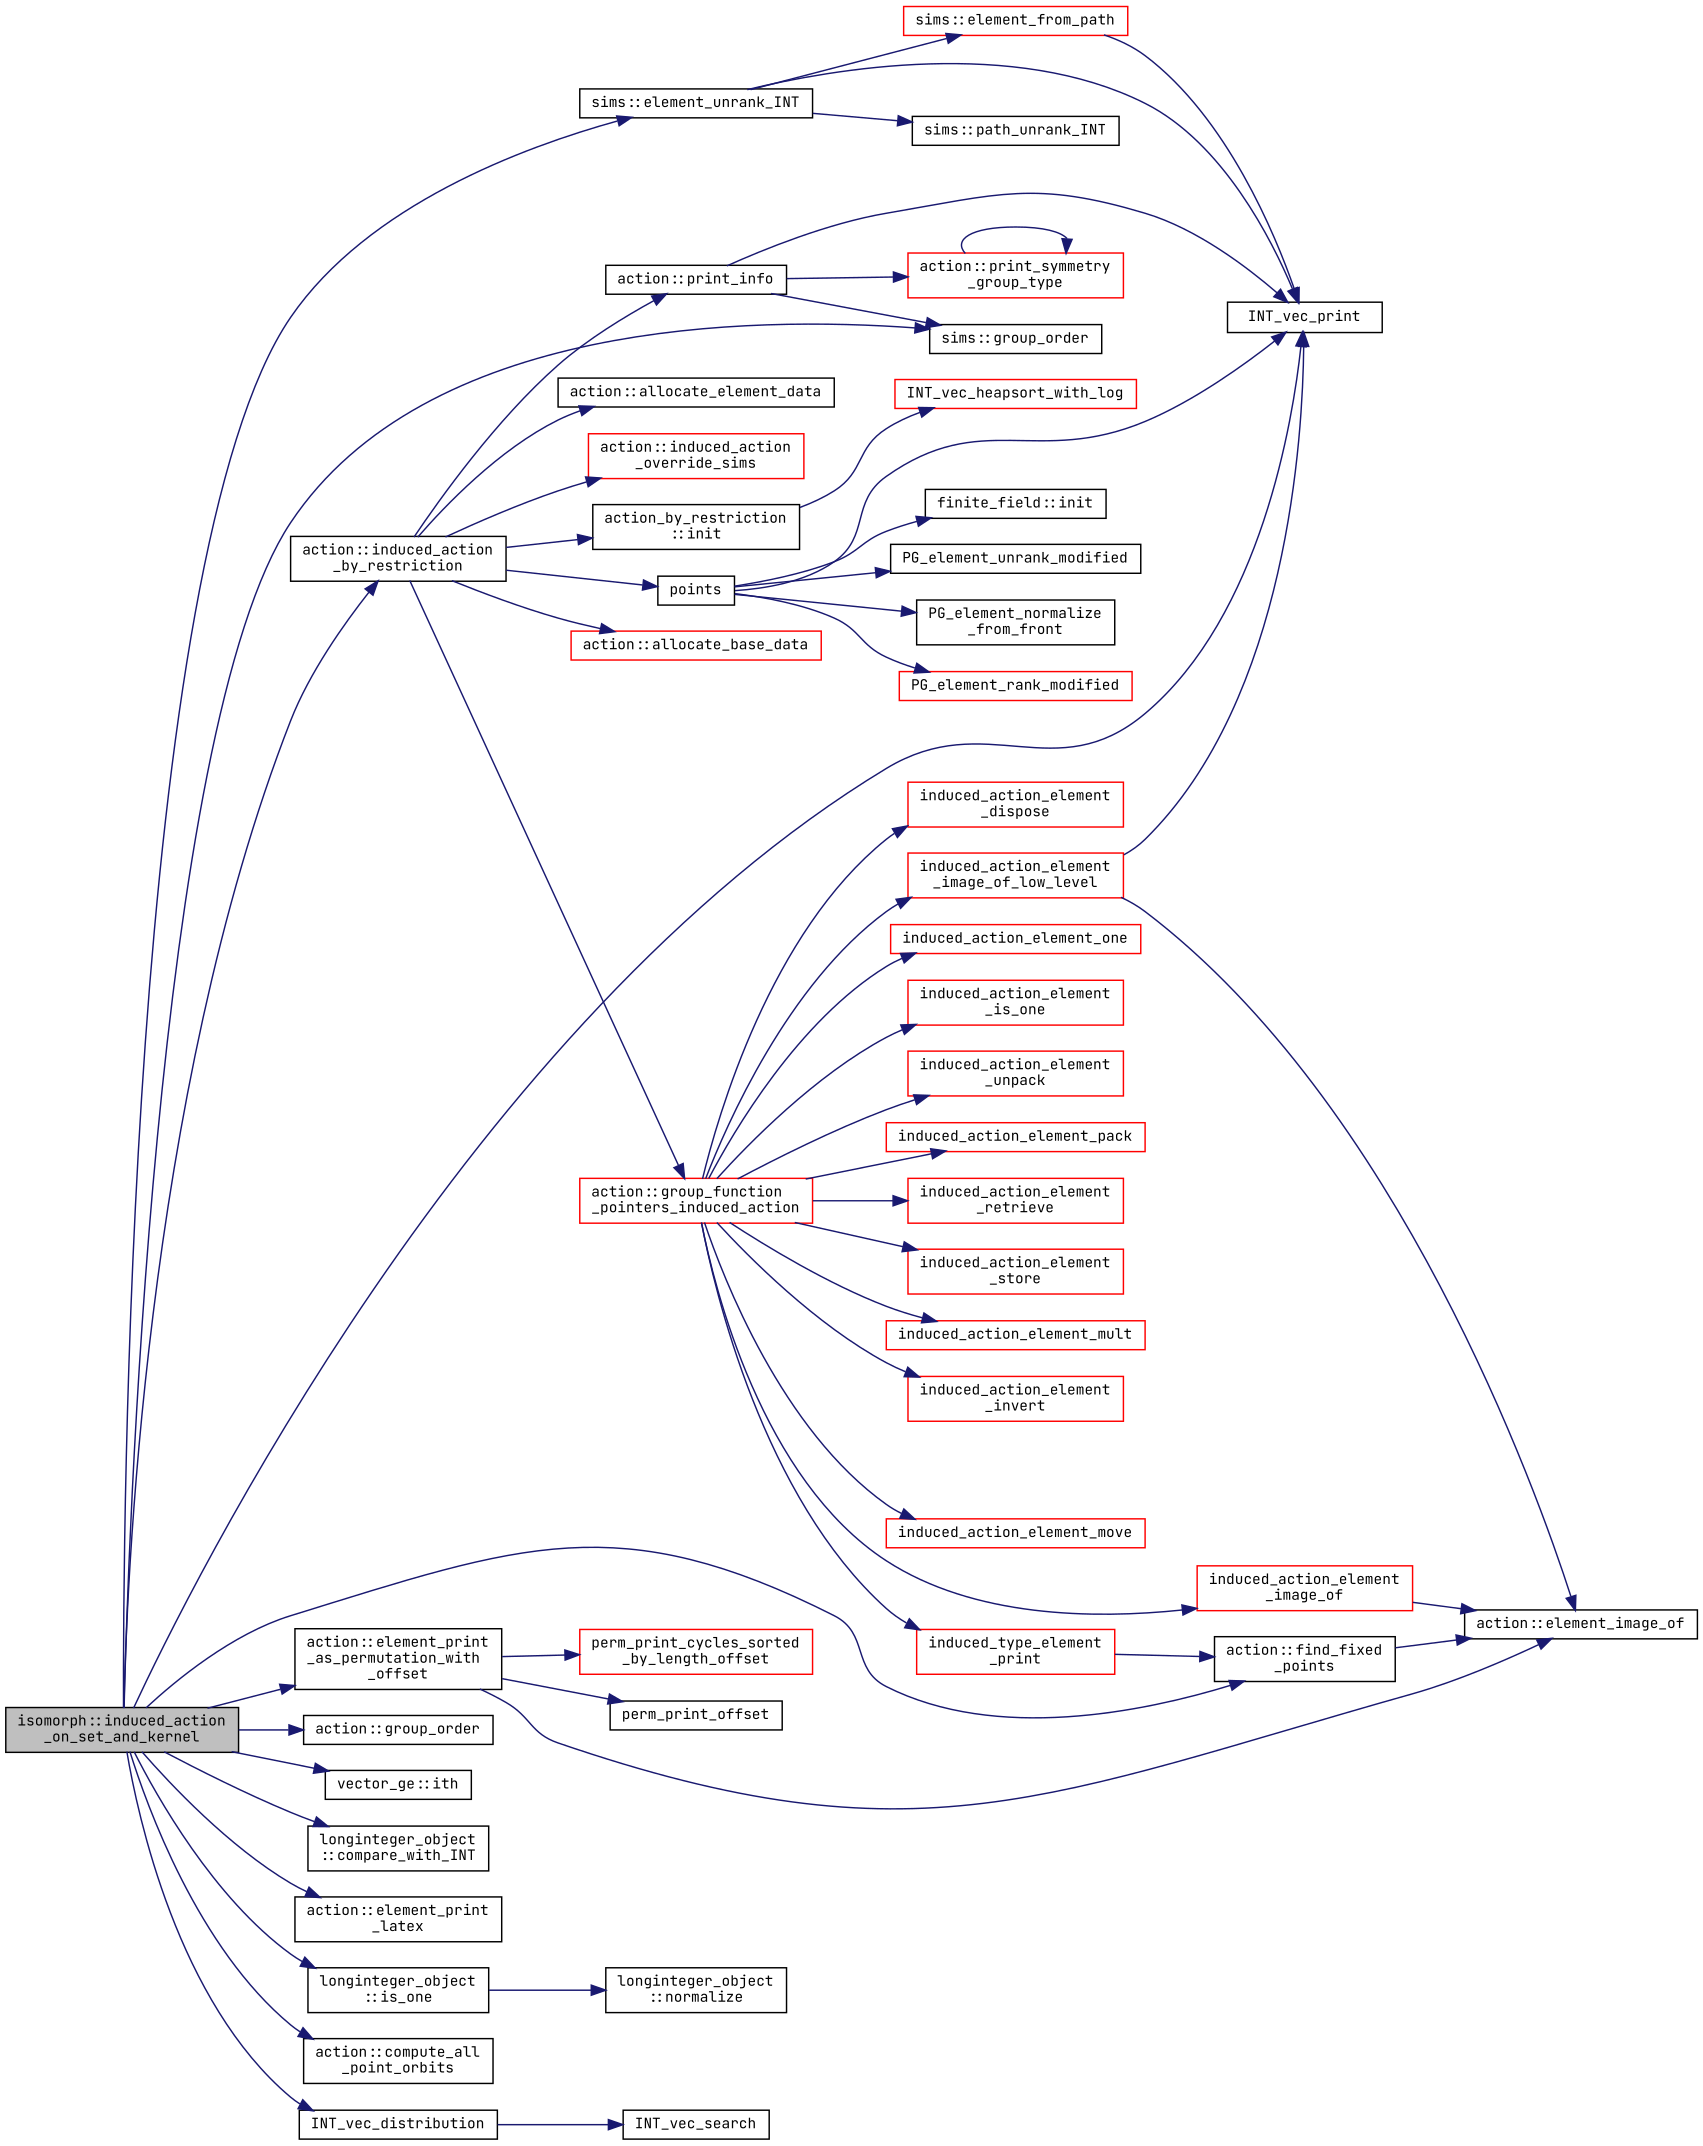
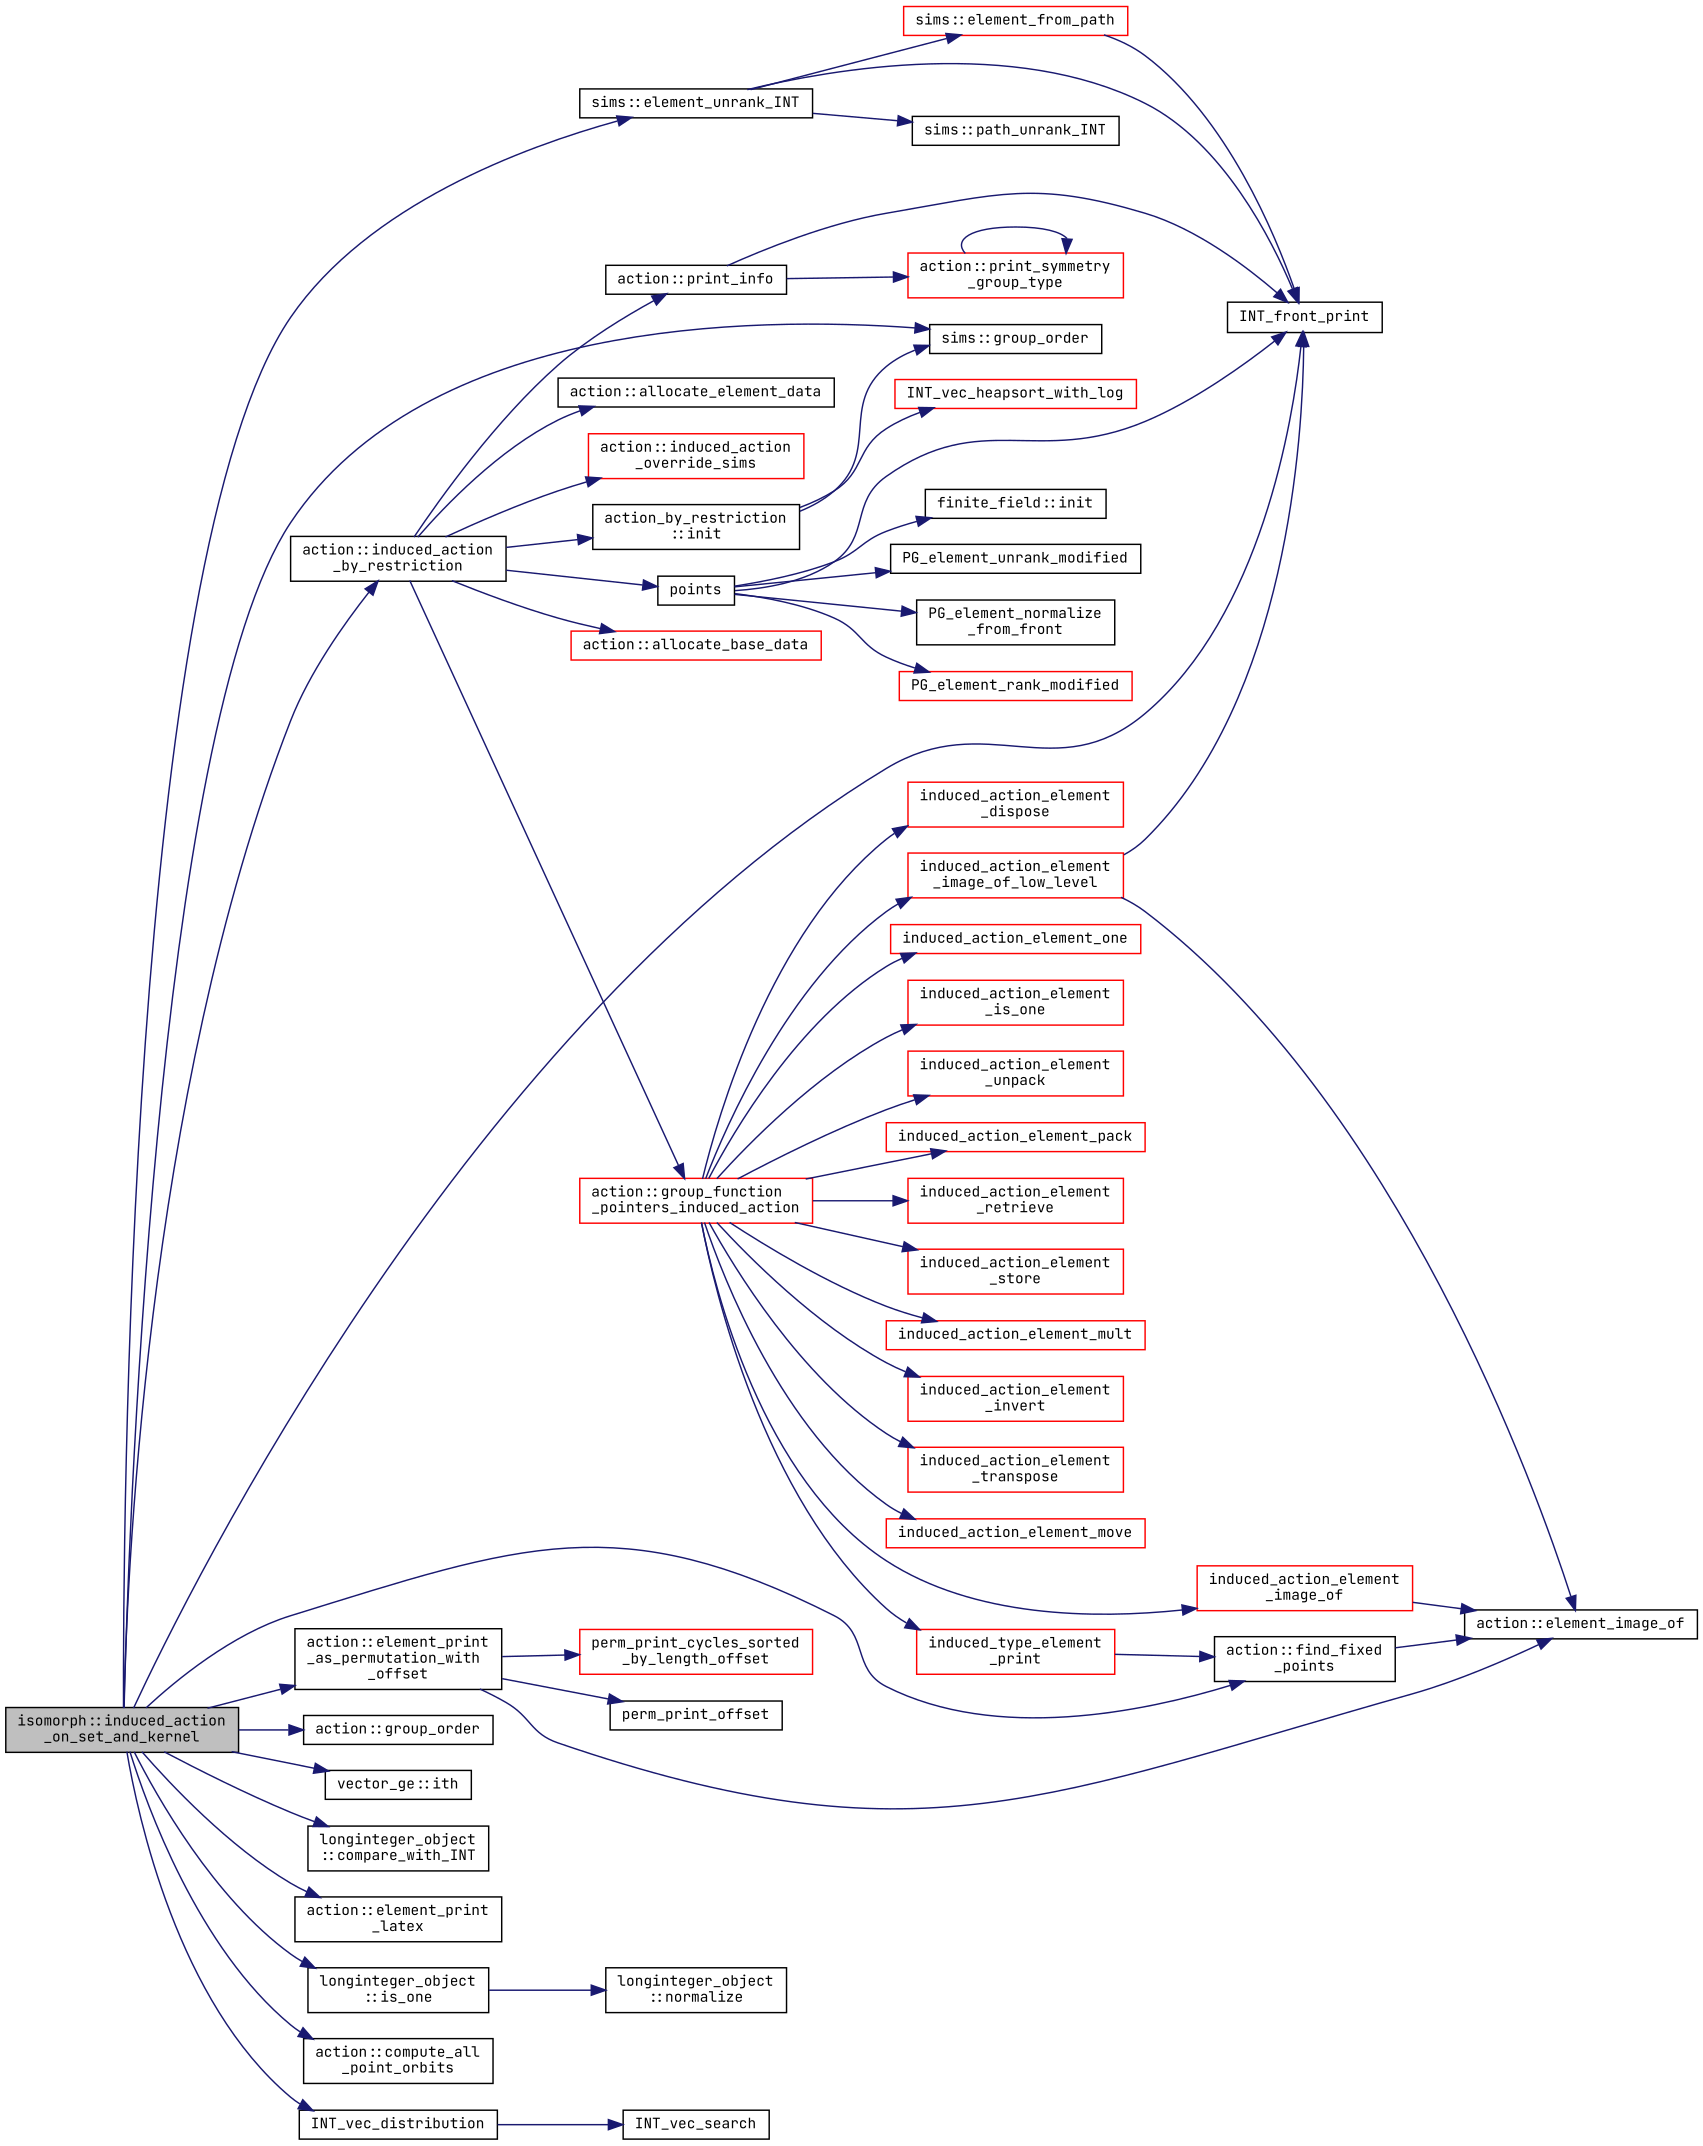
(848, 308) -> (860, 432)
(1305, 317) -> (1305, 317)
none -> (1016, 1470)
